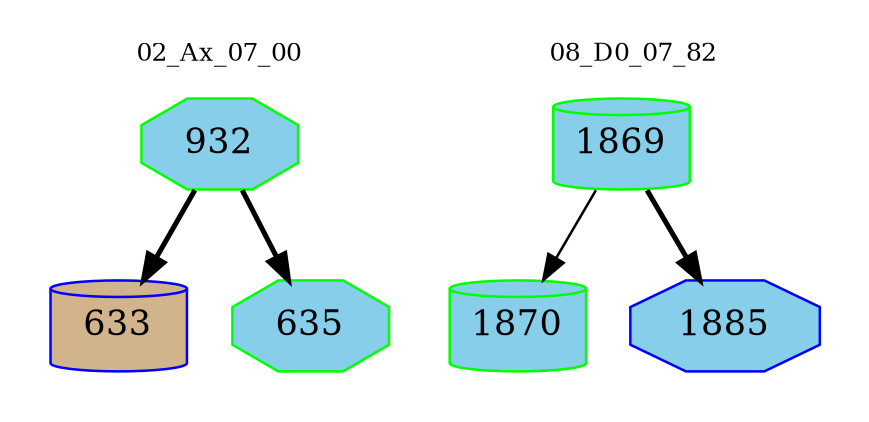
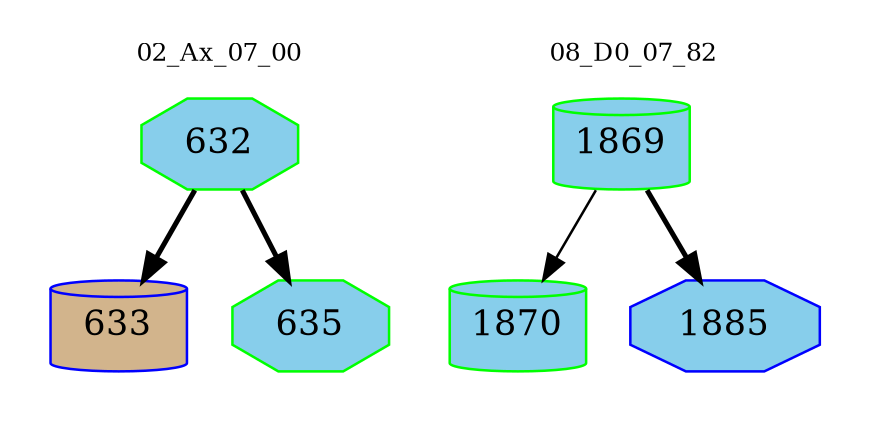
(220, 144) -> (220, 144)
